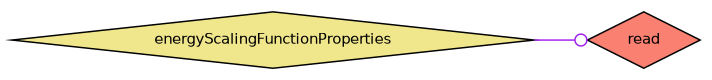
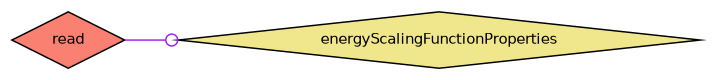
(555, 40) -> (145, 40)
